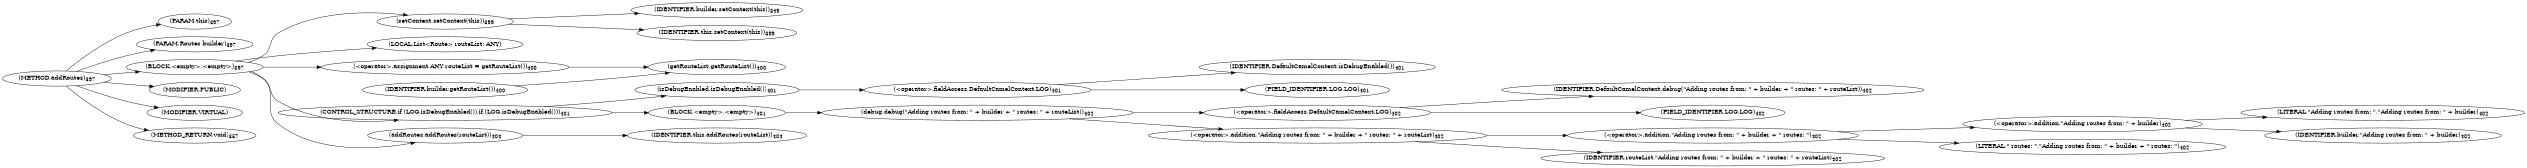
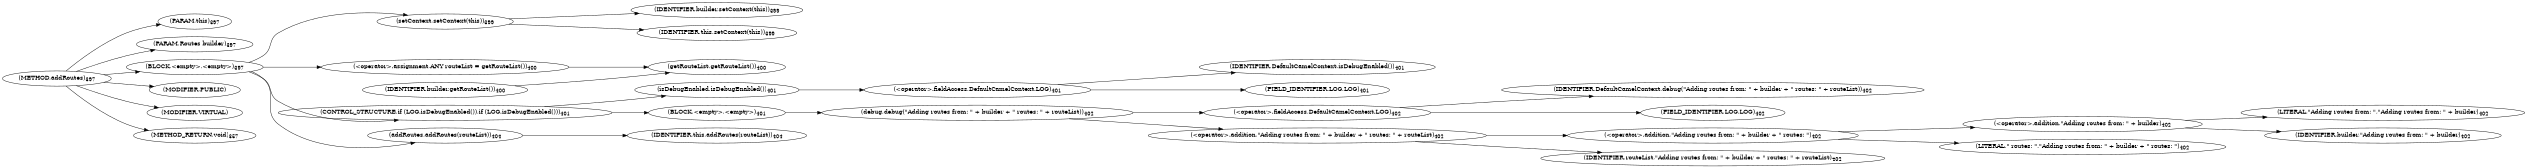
(775, 10) -> (775, 10)
(445, 44) -> none
